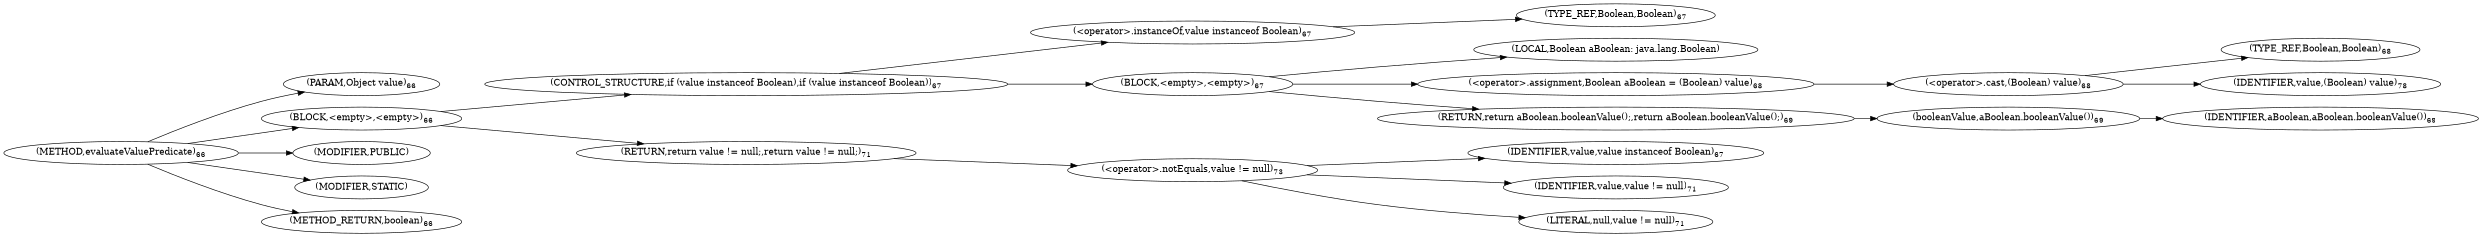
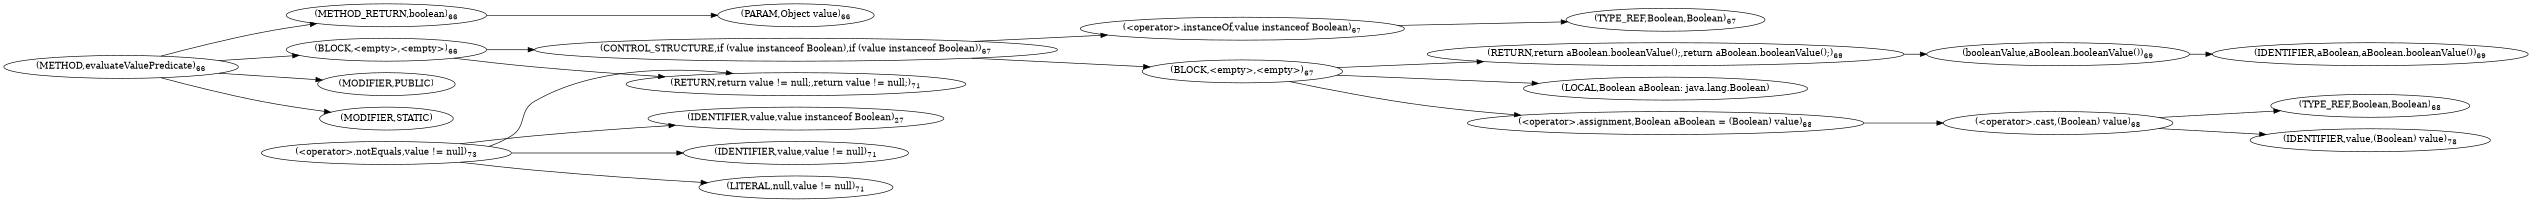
(222, 114) -> (599, 15)
(1719, 152) -> (900, 118)
(982, 162) -> (595, 79)
